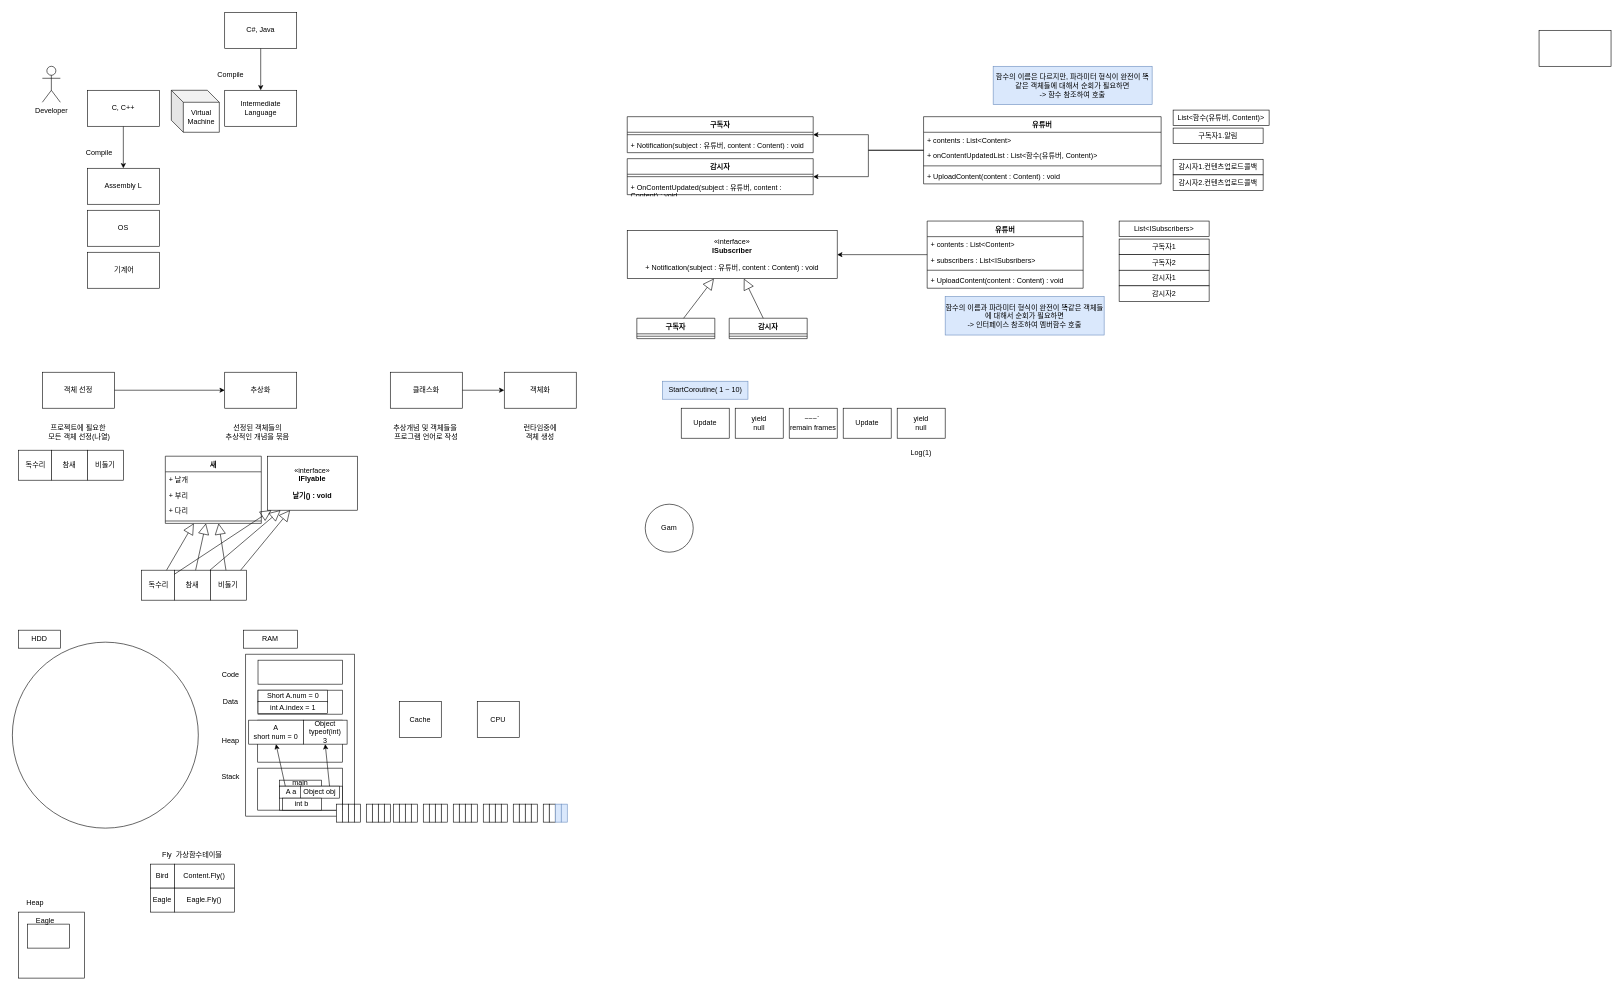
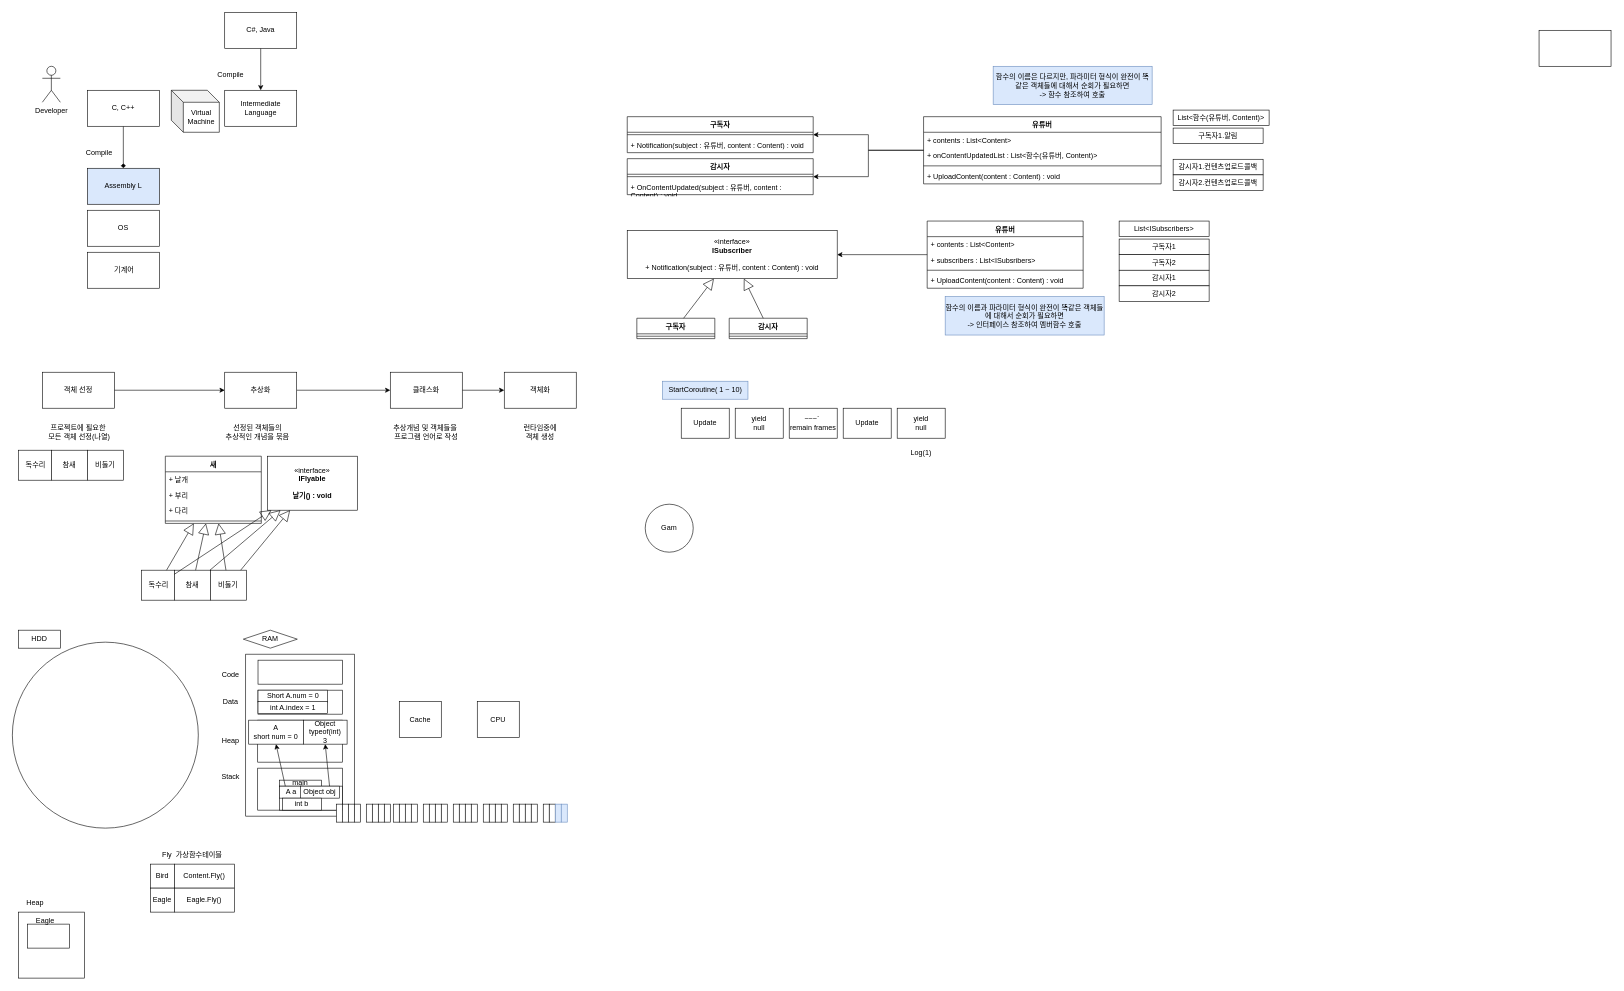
(123, 162) -> (123, 162)
(123, 186) -> (123, 186)
none -> (384, 390)
(270, 639) -> (270, 639)
